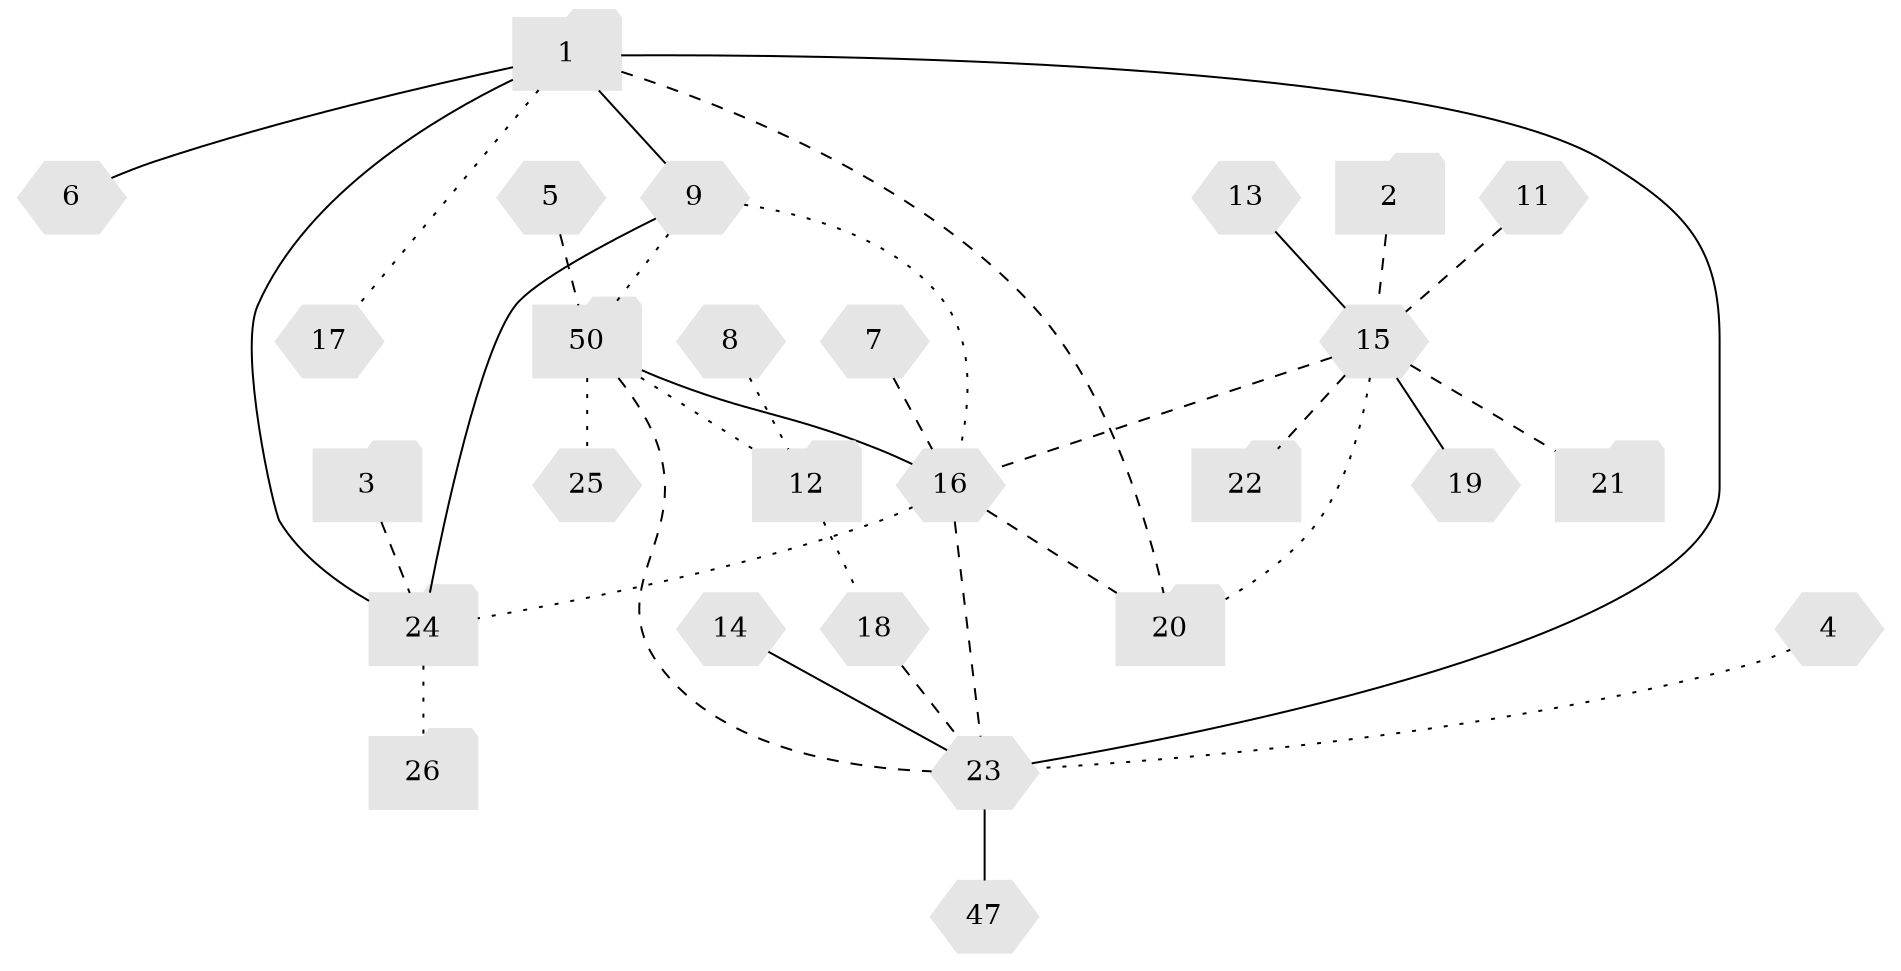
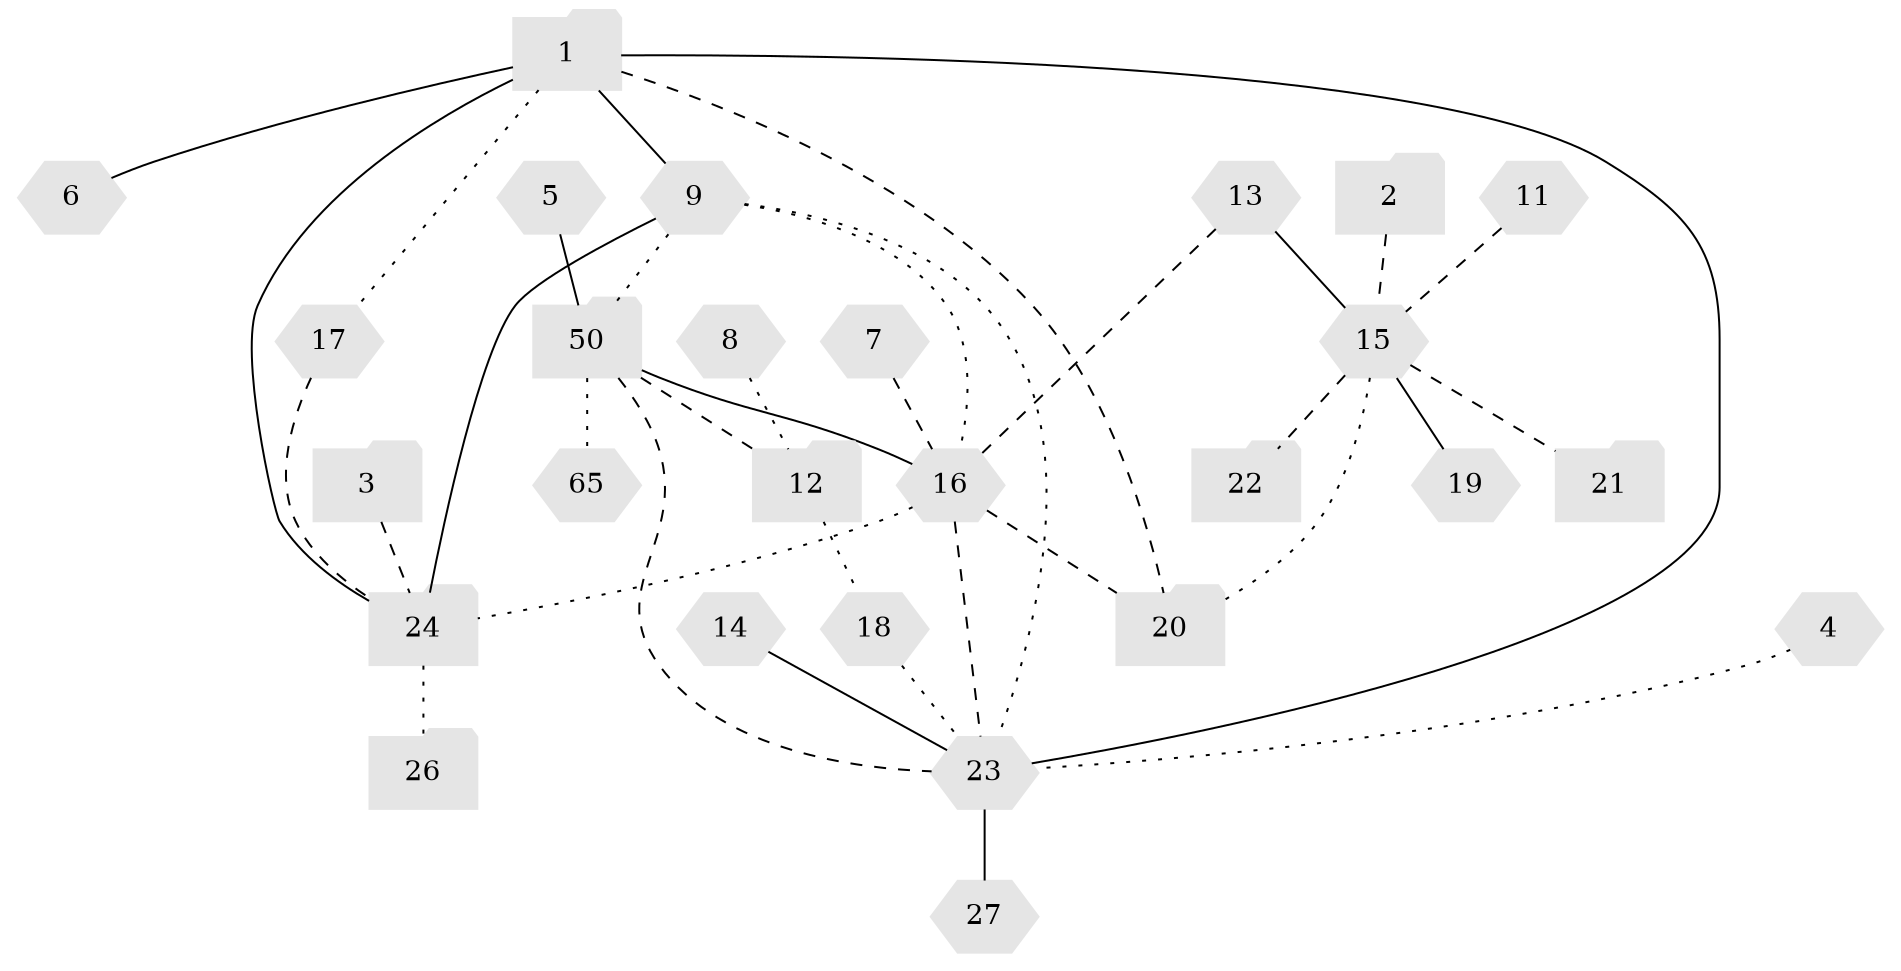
(572, 279) -> (572, 279)
none -> (1029, 386)
(697, 413) -> (697, 413)
(1163, 413) -> (1099, 341)
(587, 485) -> (587, 485)
none -> (289, 502)
(930, 701) -> (930, 701)
(985, 917) -> (985, 917)
